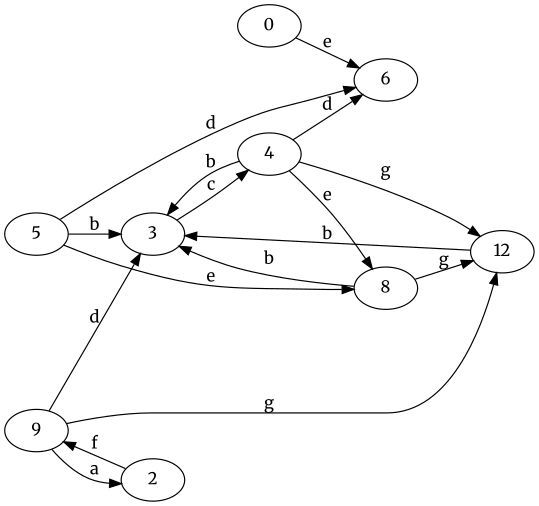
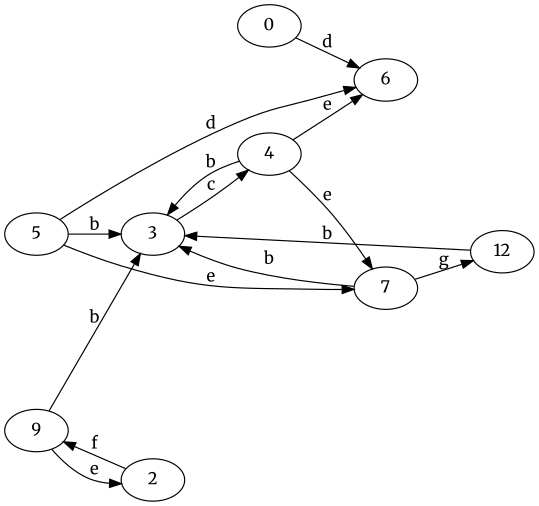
(328, 43) -> (328, 43)
(328, 105) -> (328, 105)
(387, 191) -> none
(386, 288) -> (386, 288)
(95, 318) -> (95, 318)
(316, 413) -> none
(95, 470) -> (95, 470)
